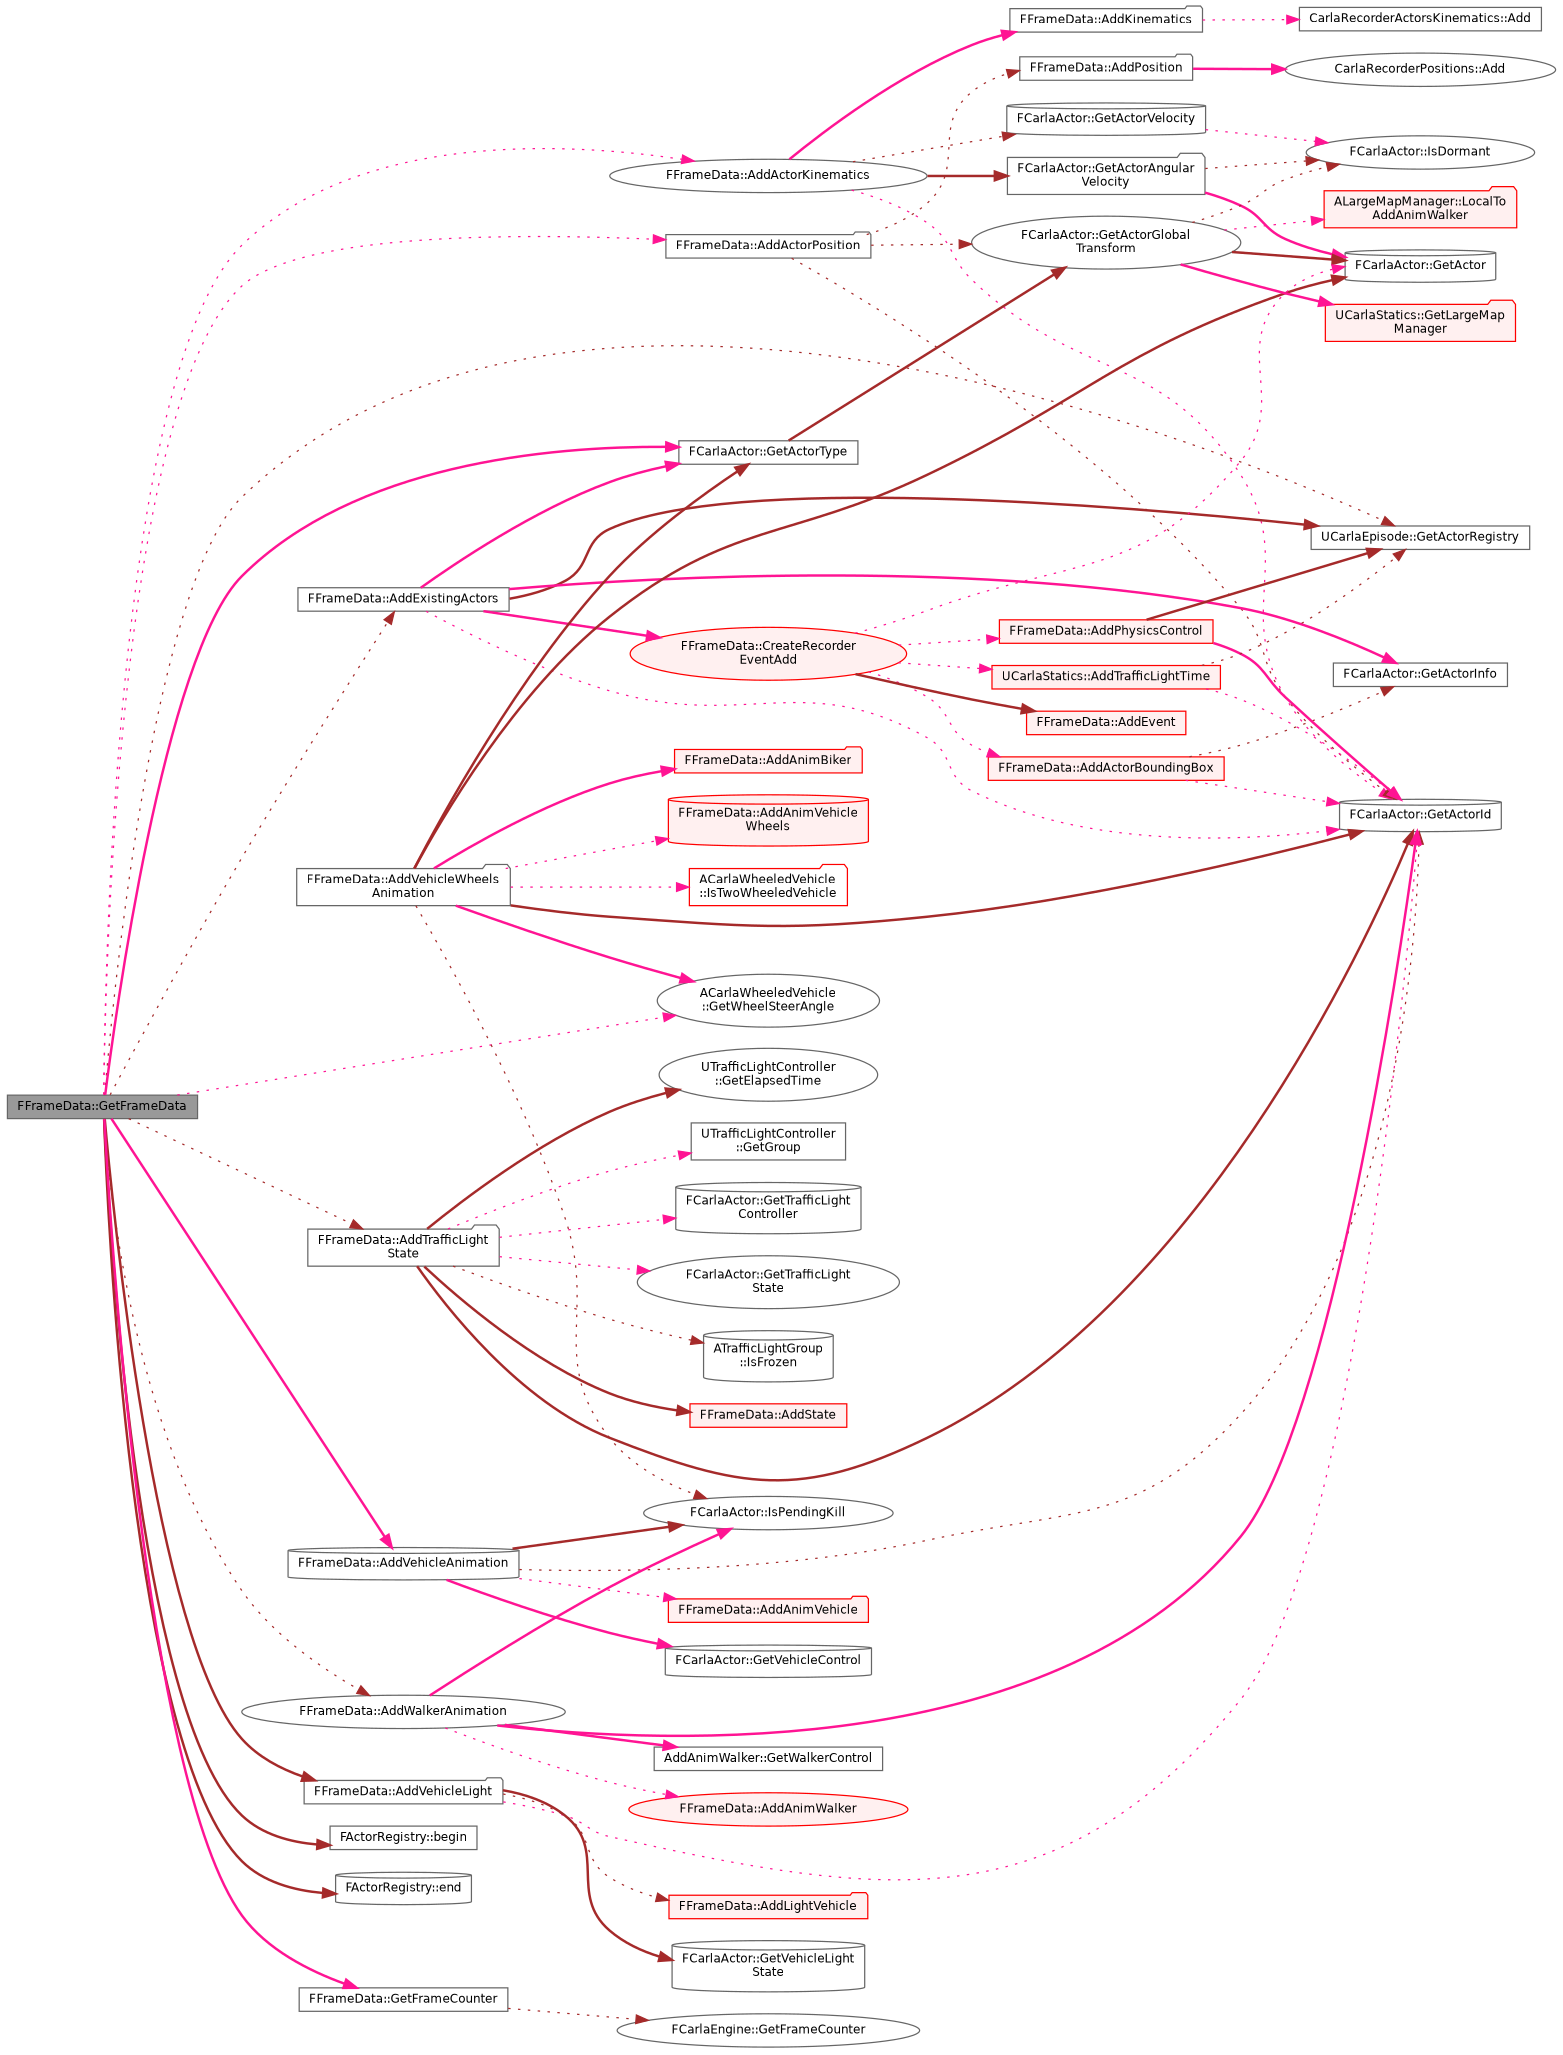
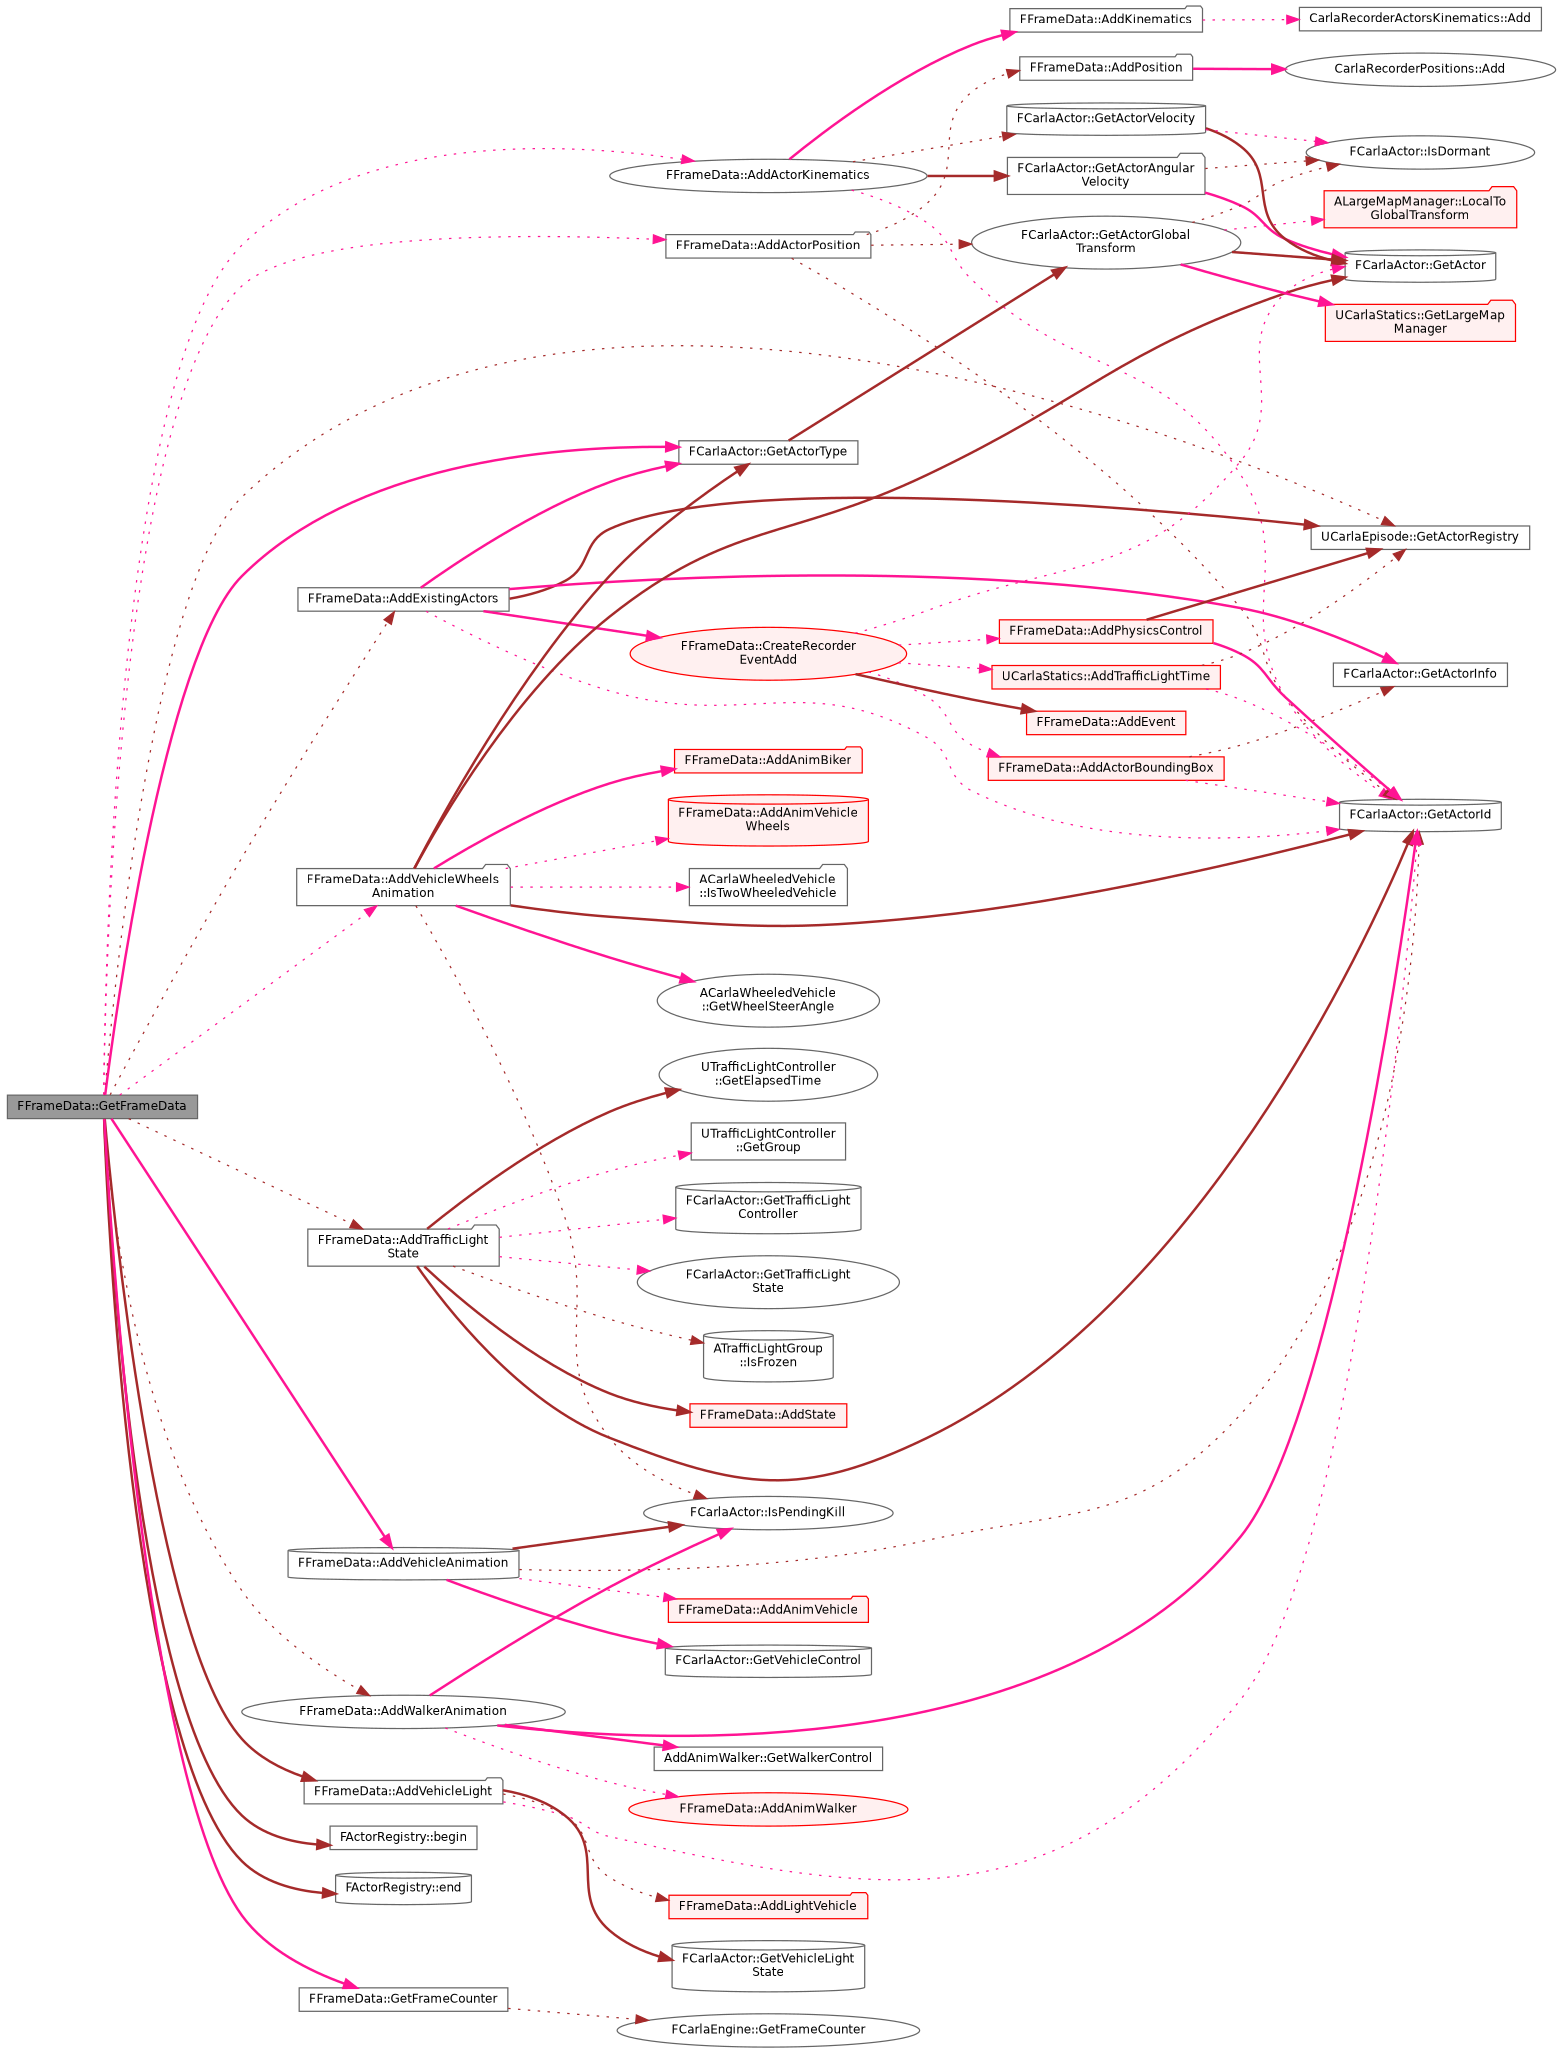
none -> (1265, 204)
(1420, 209) -> (1420, 209)
(768, 887) -> (768, 887)
(420, 1056) -> (243, 1004)
